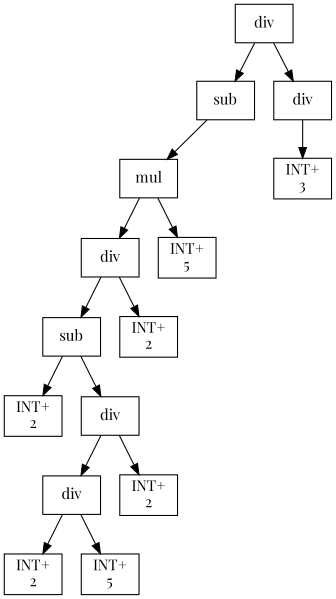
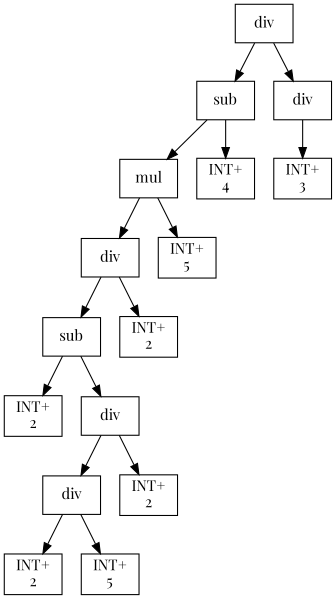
none -> (226, 179)
